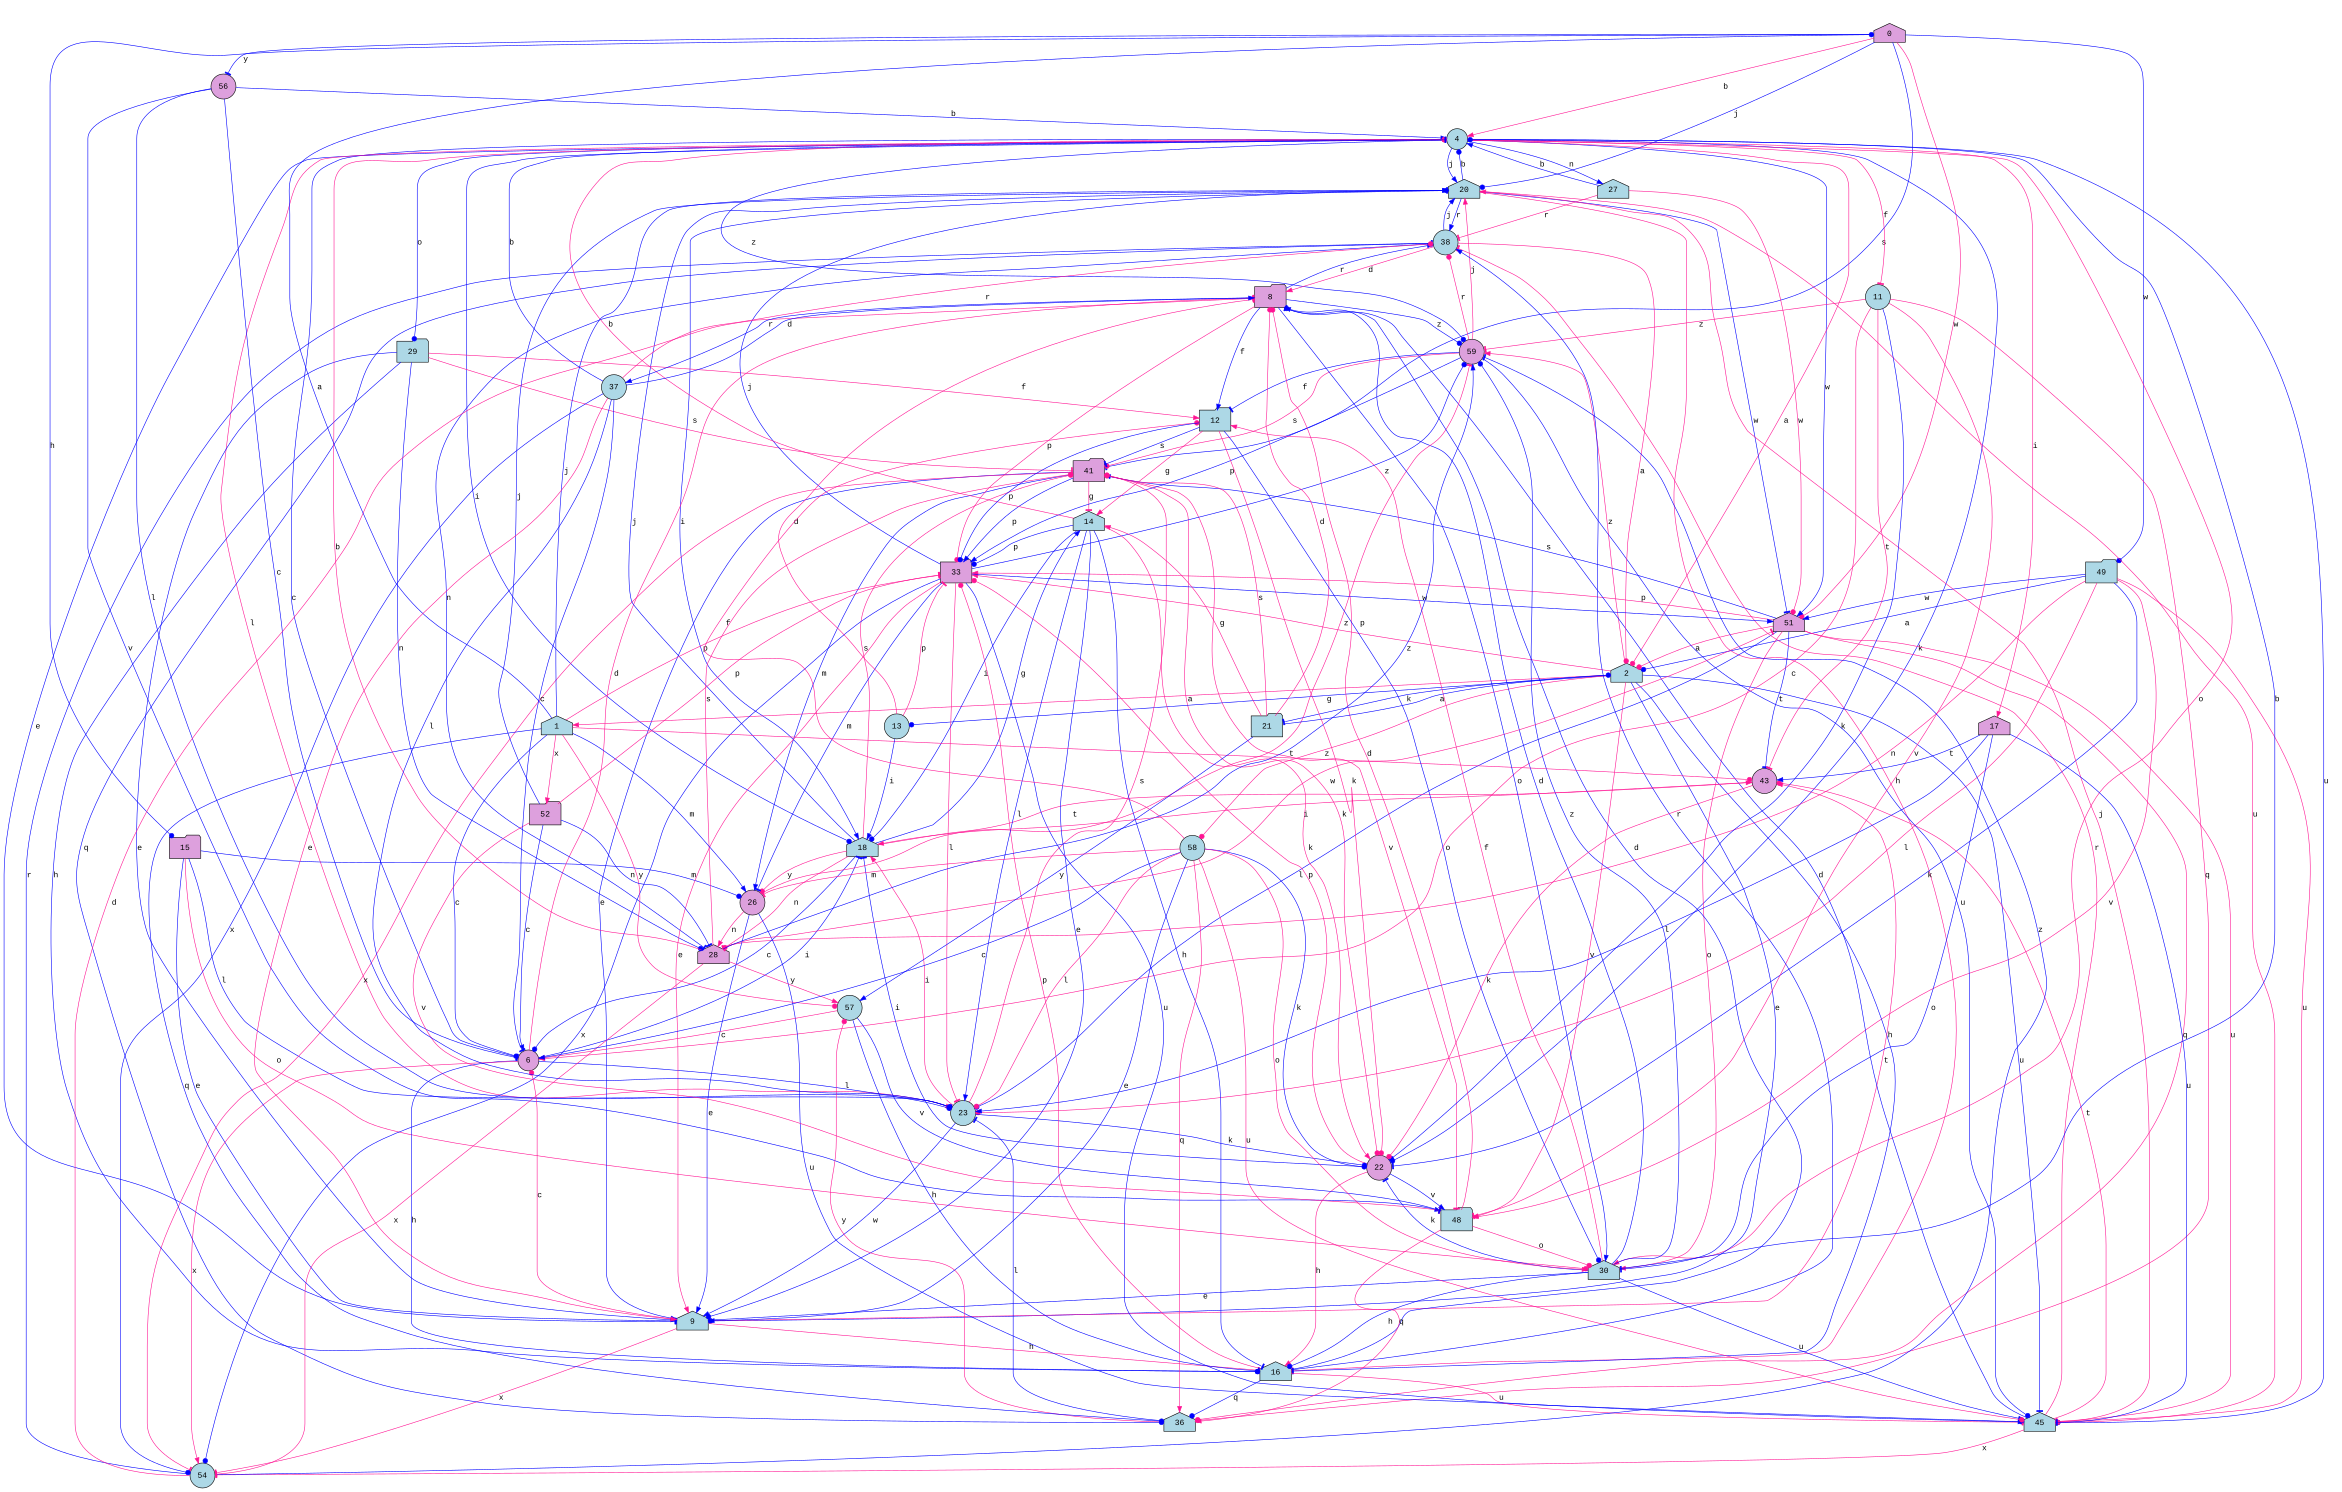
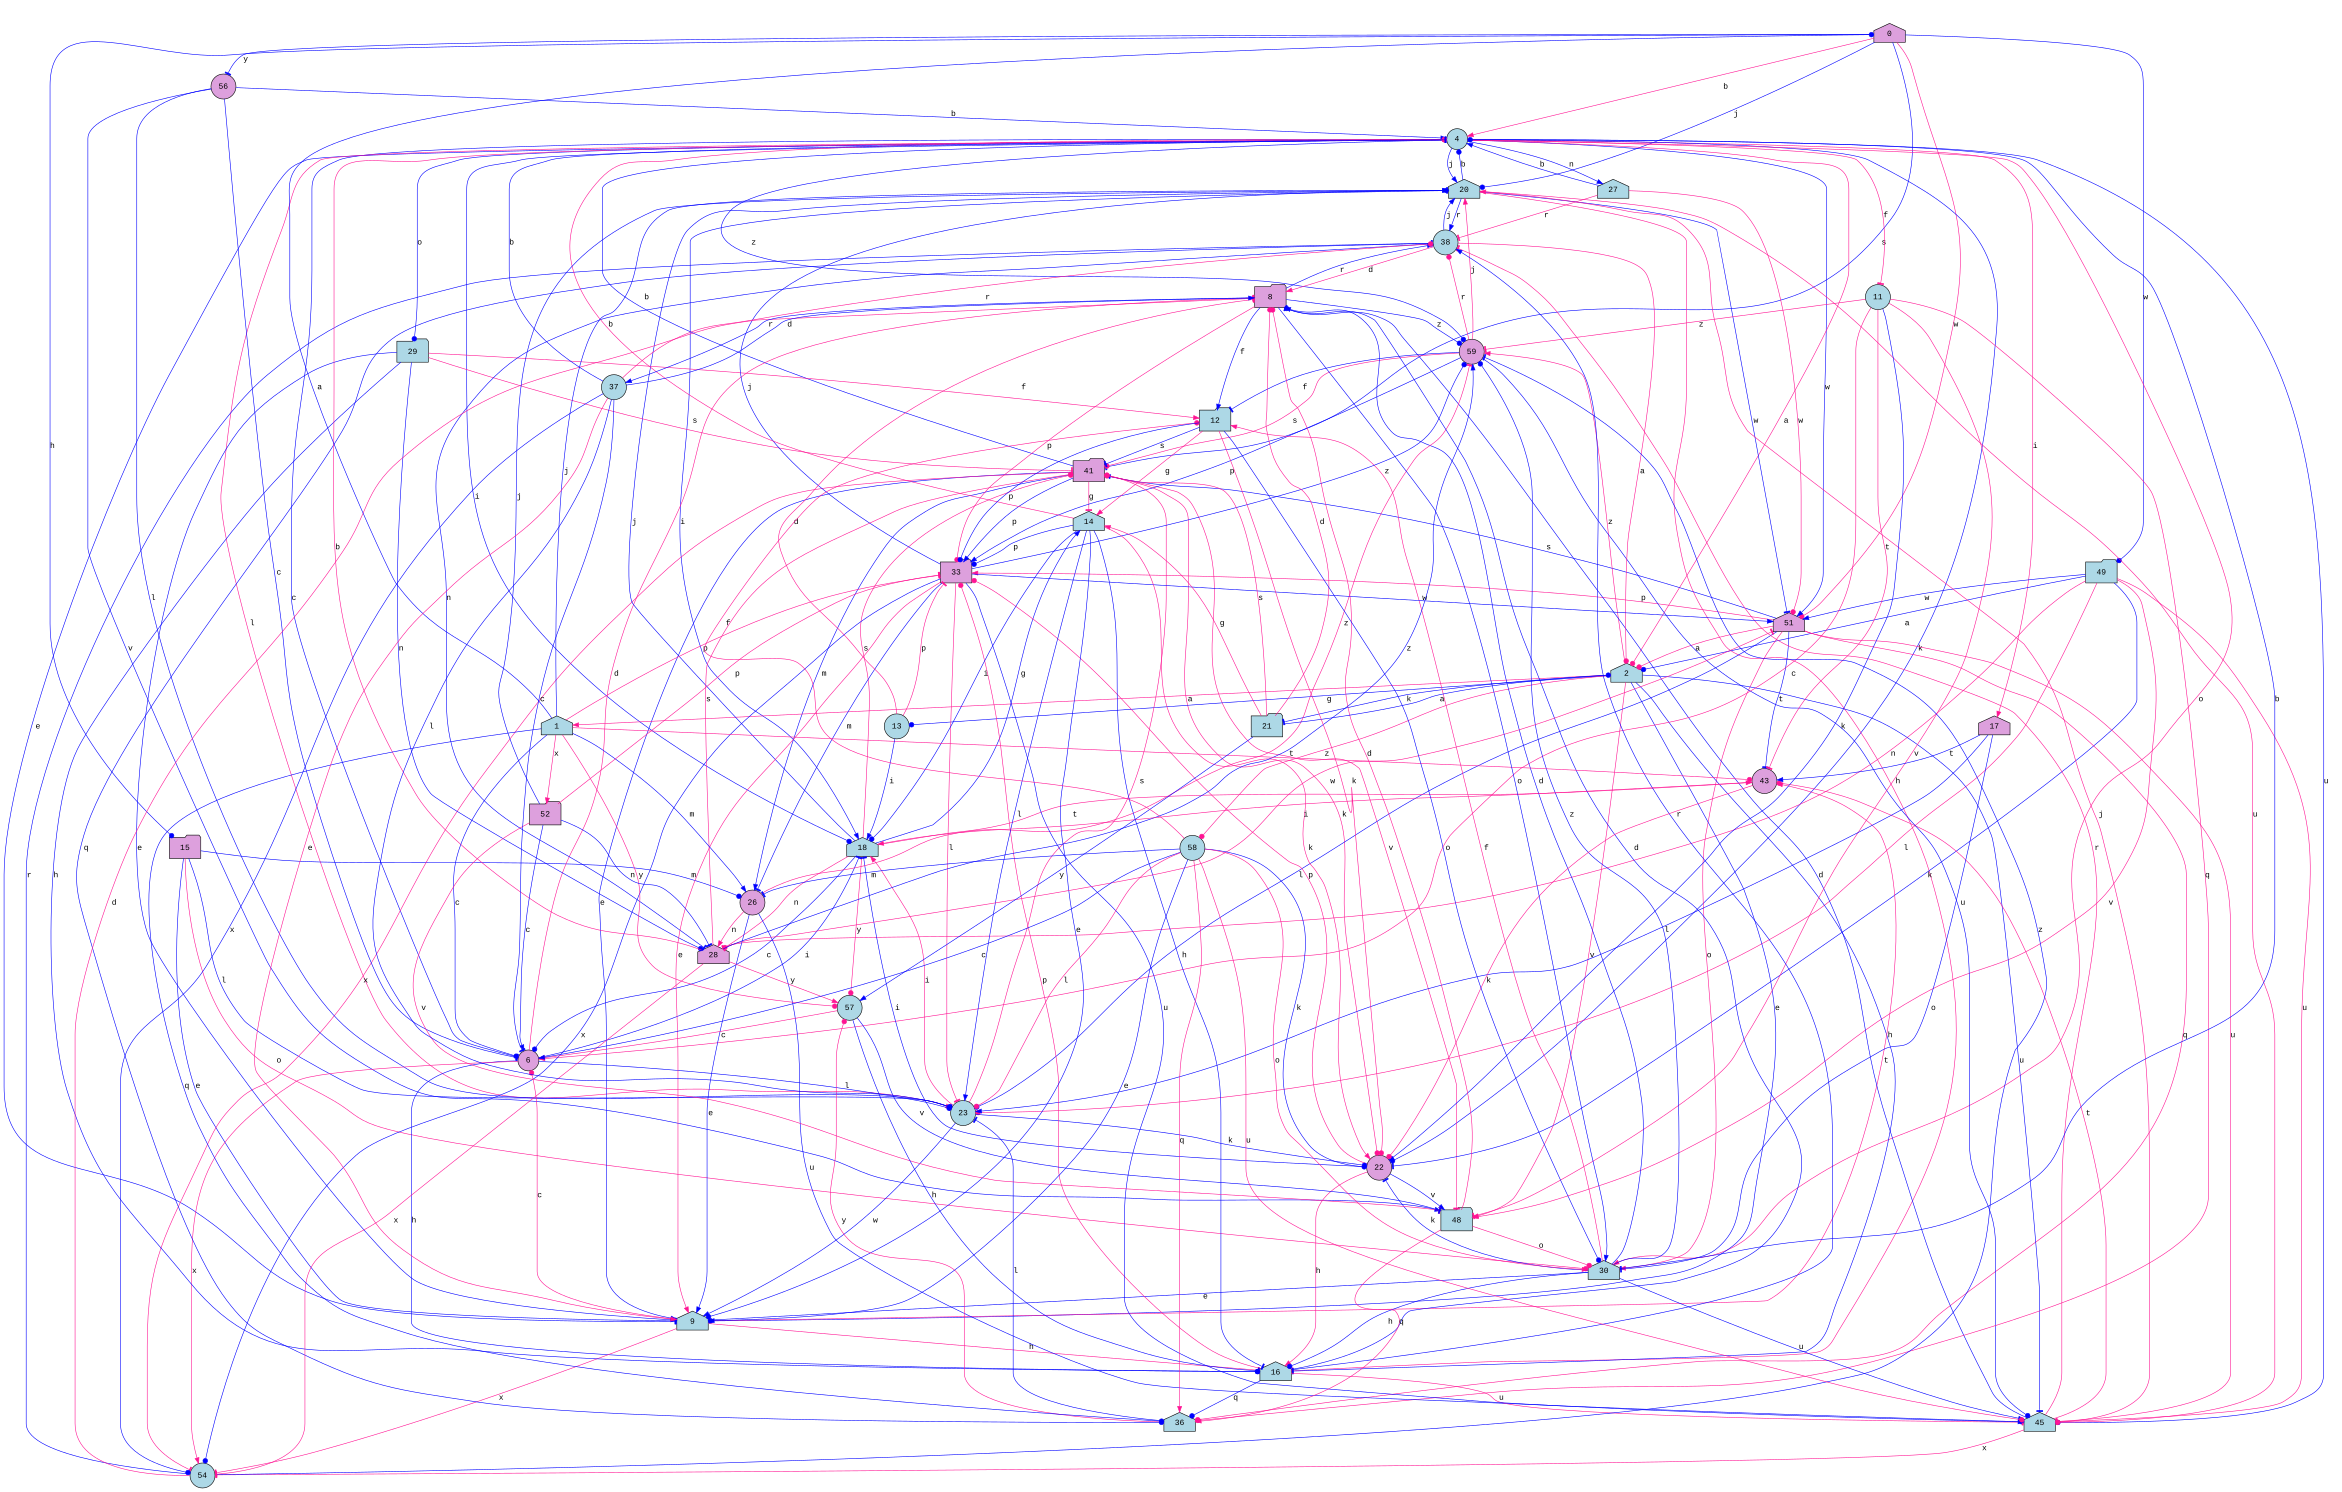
none -> (723, 163)
(1295, 622) -> none
(802, 864) -> (857, 920)
(940, 865) -> (940, 865)
(2186, 1094) -> none
